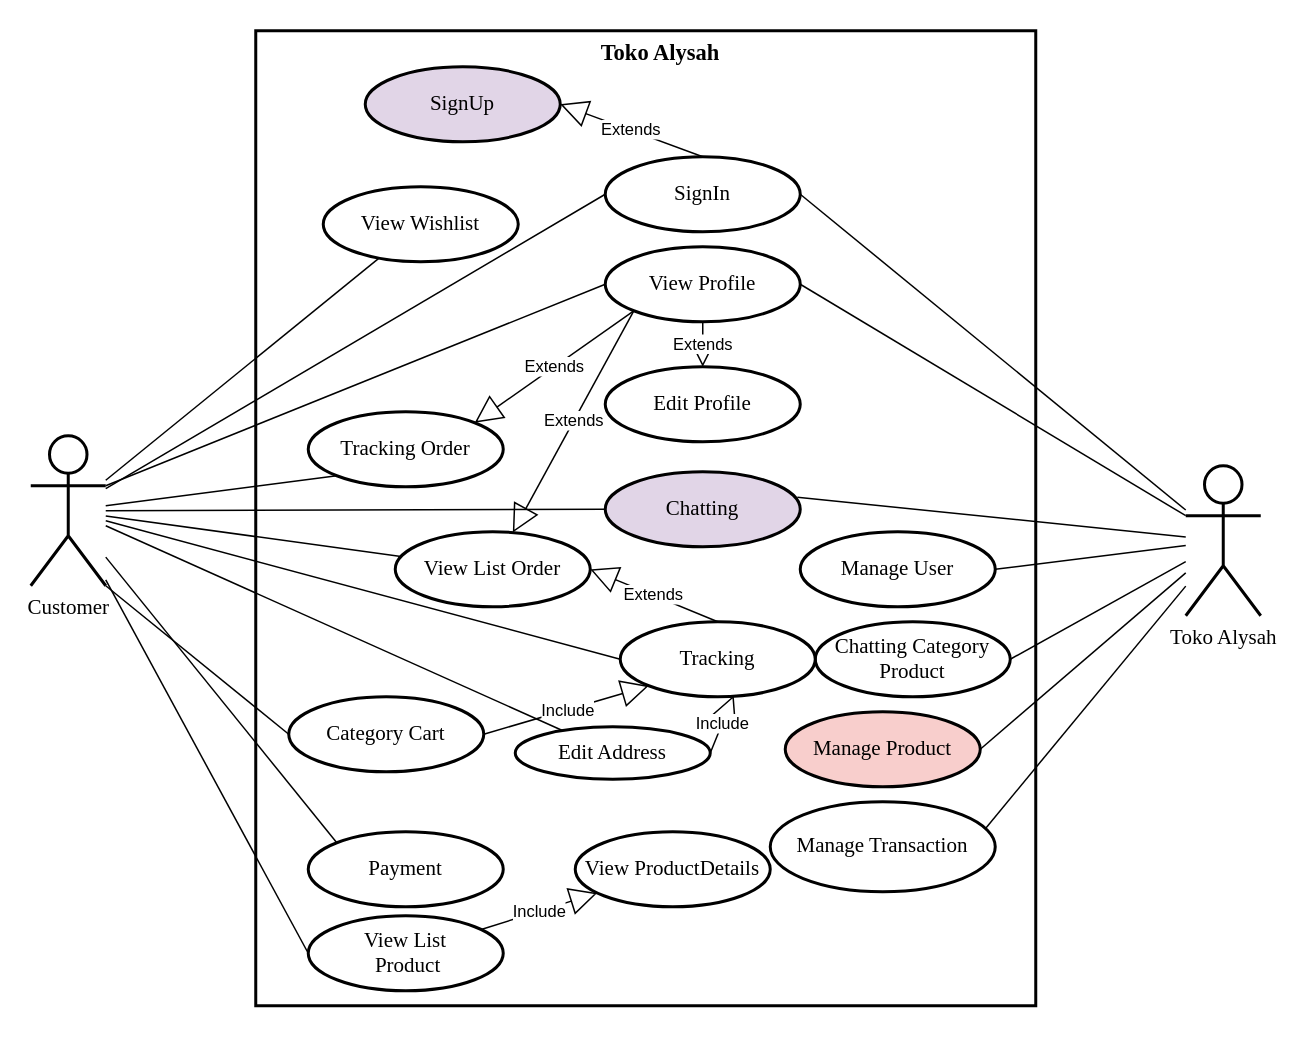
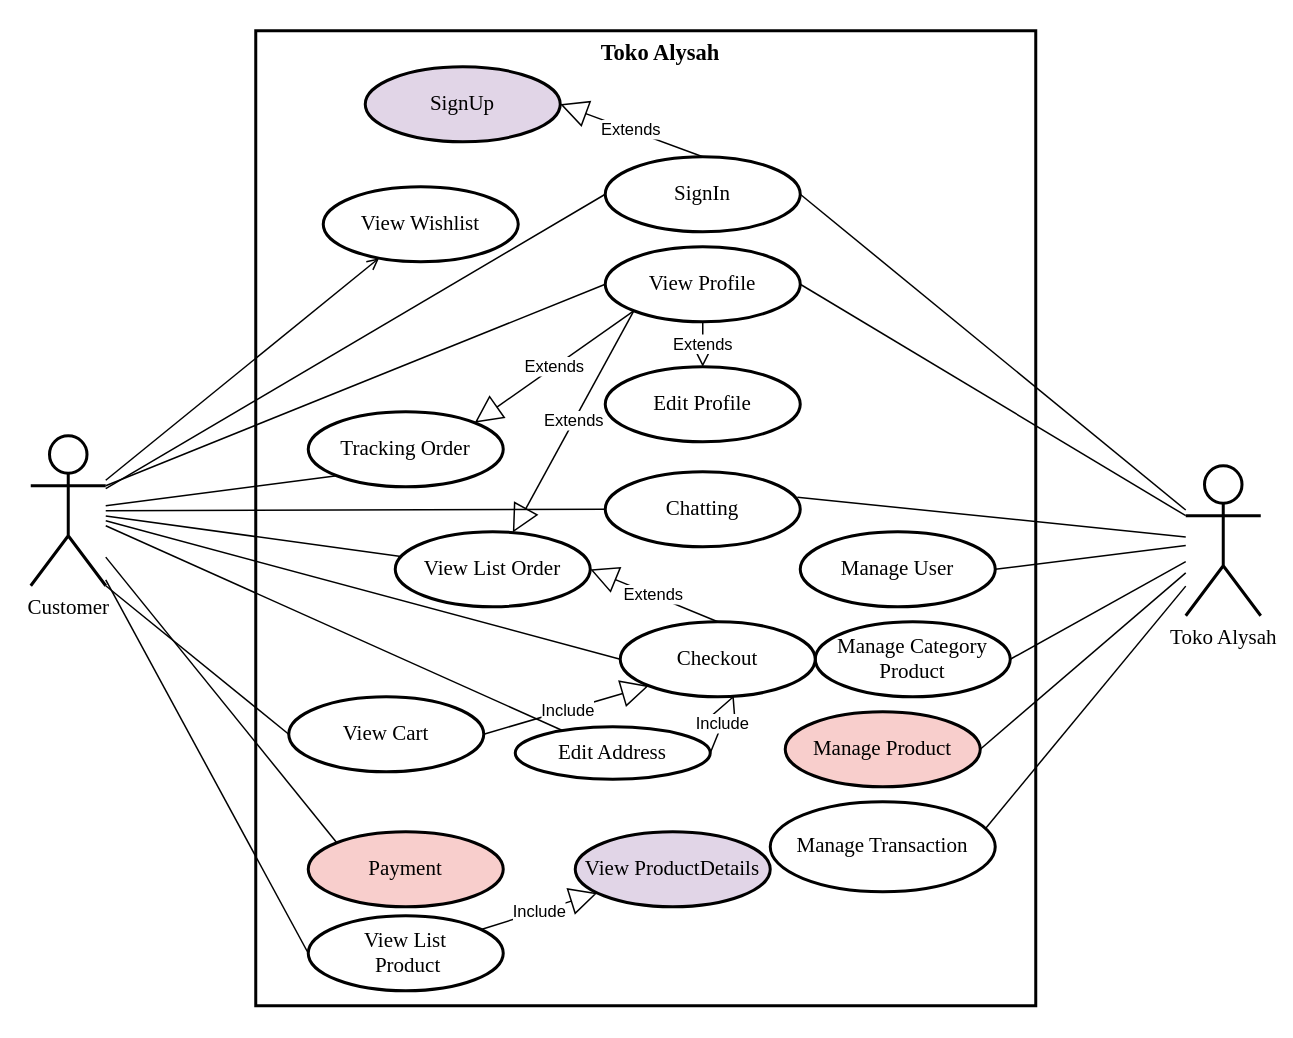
(374, 262) -> (373, 263)
(703, 509) -> (703, 509)
(718, 659) -> (718, 659)
(913, 659) -> (913, 659)
(386, 734) -> (386, 734)
(406, 869) -> (406, 869)
(673, 869) -> (673, 869)
